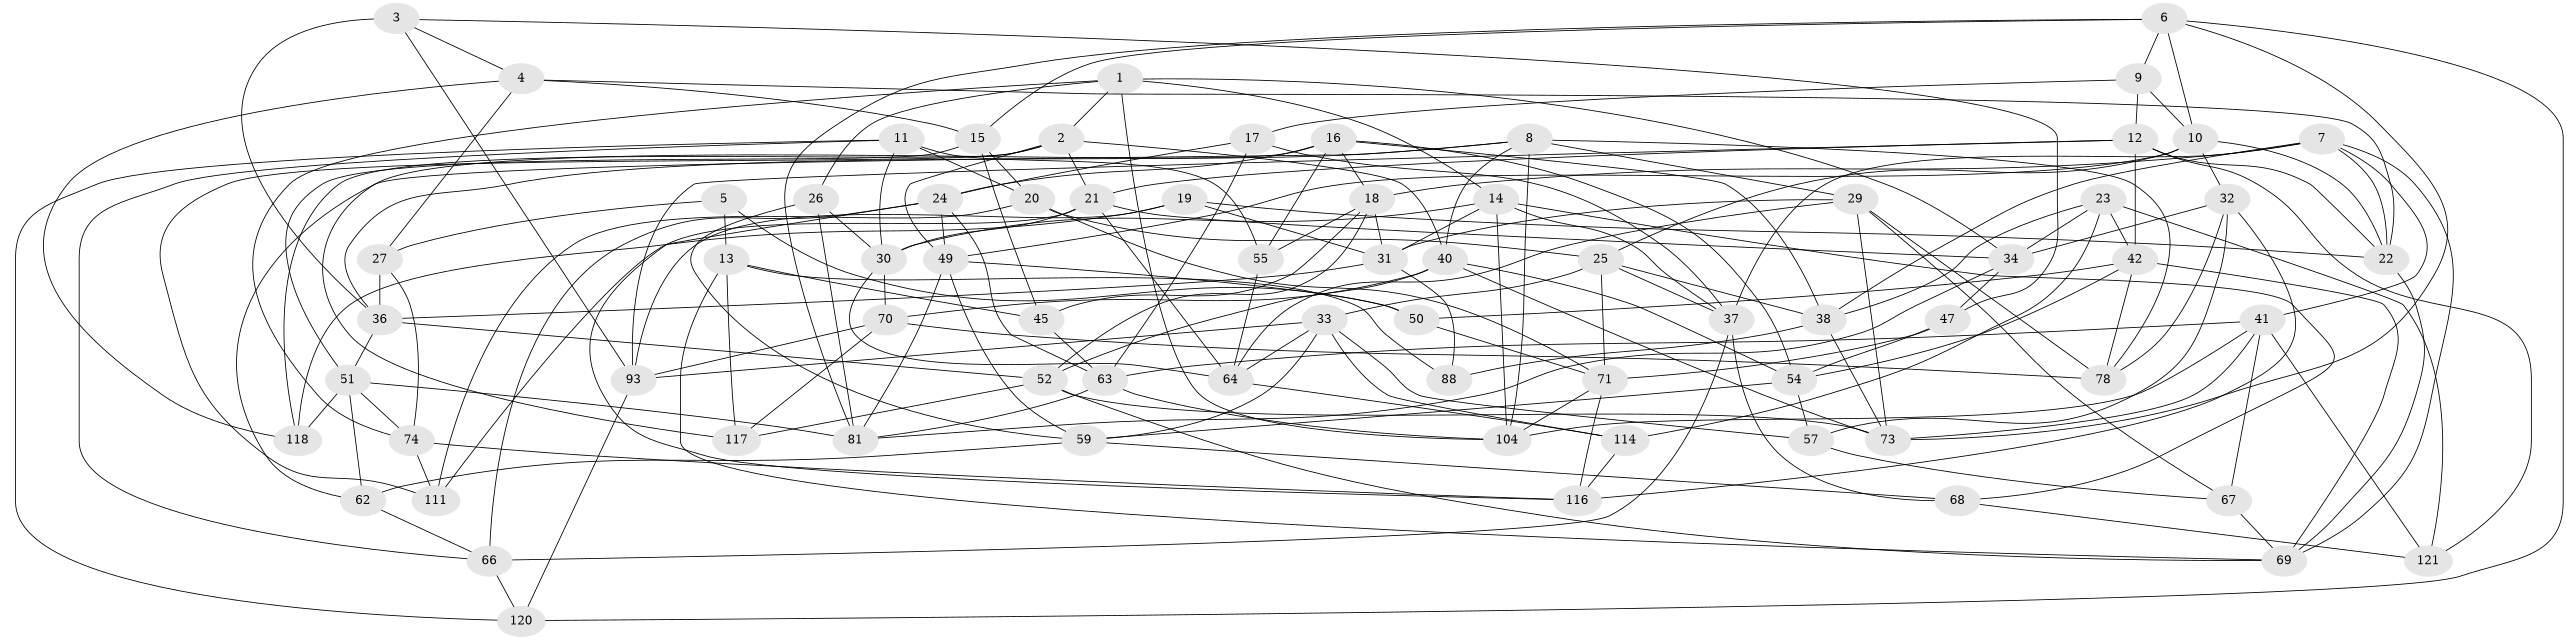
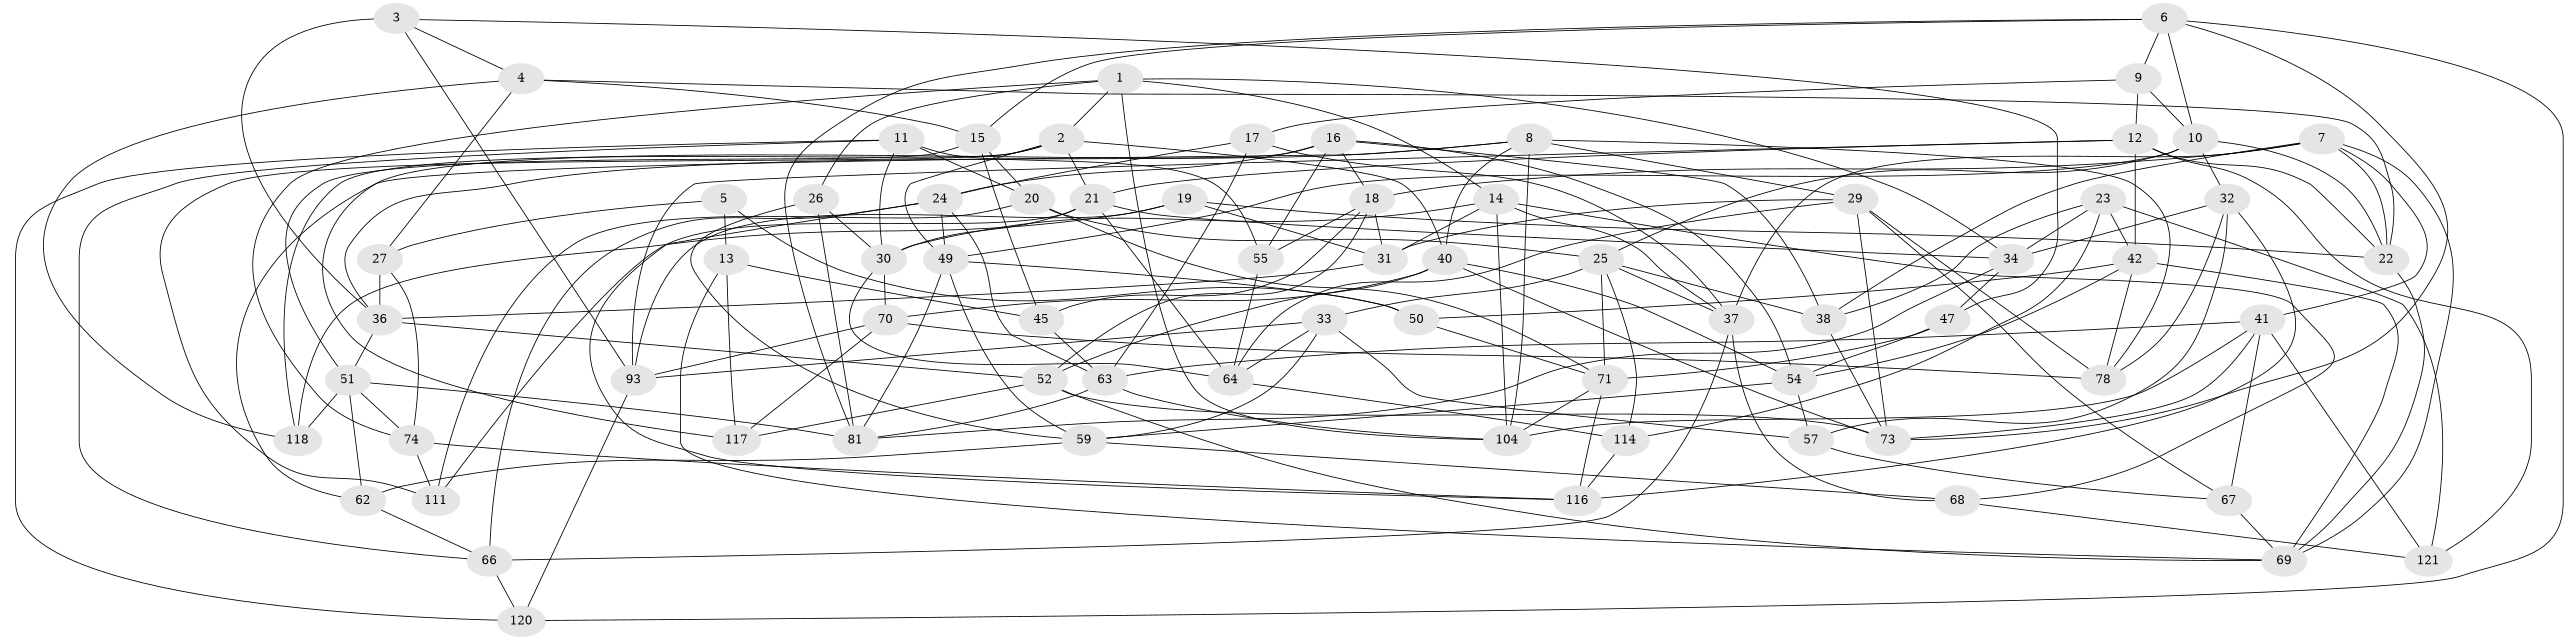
(1449, 380) -> none
(1409, 401) -> (1632, 348)
